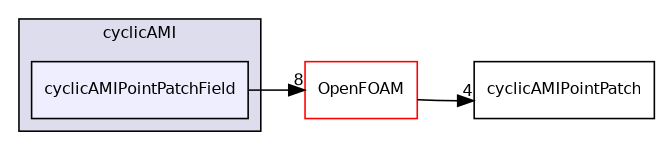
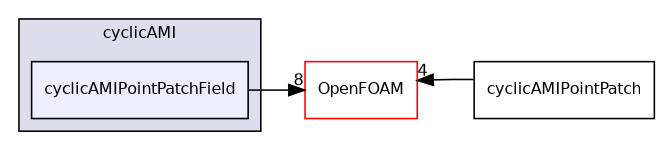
(437, 100) -> (453, 79)
